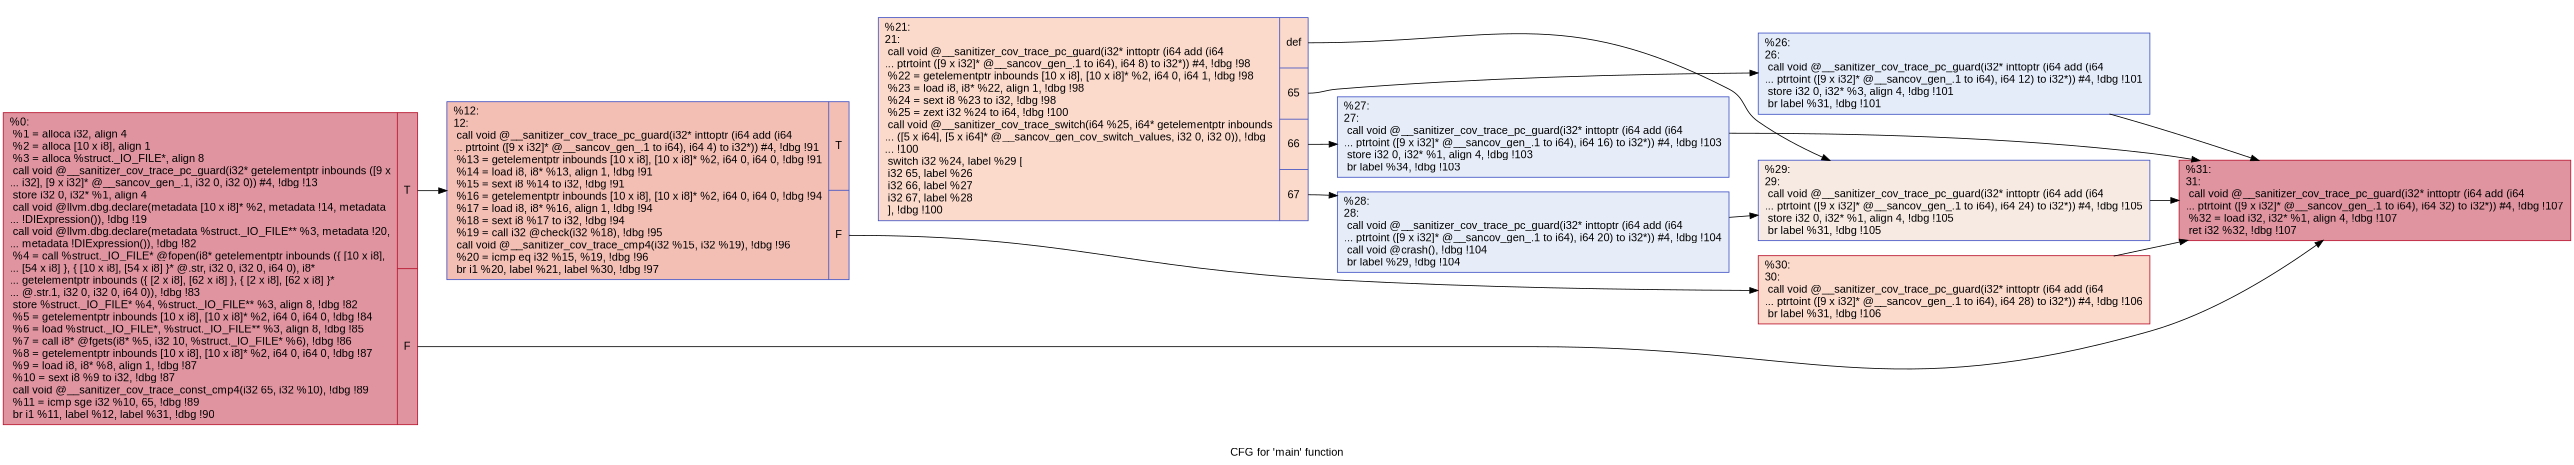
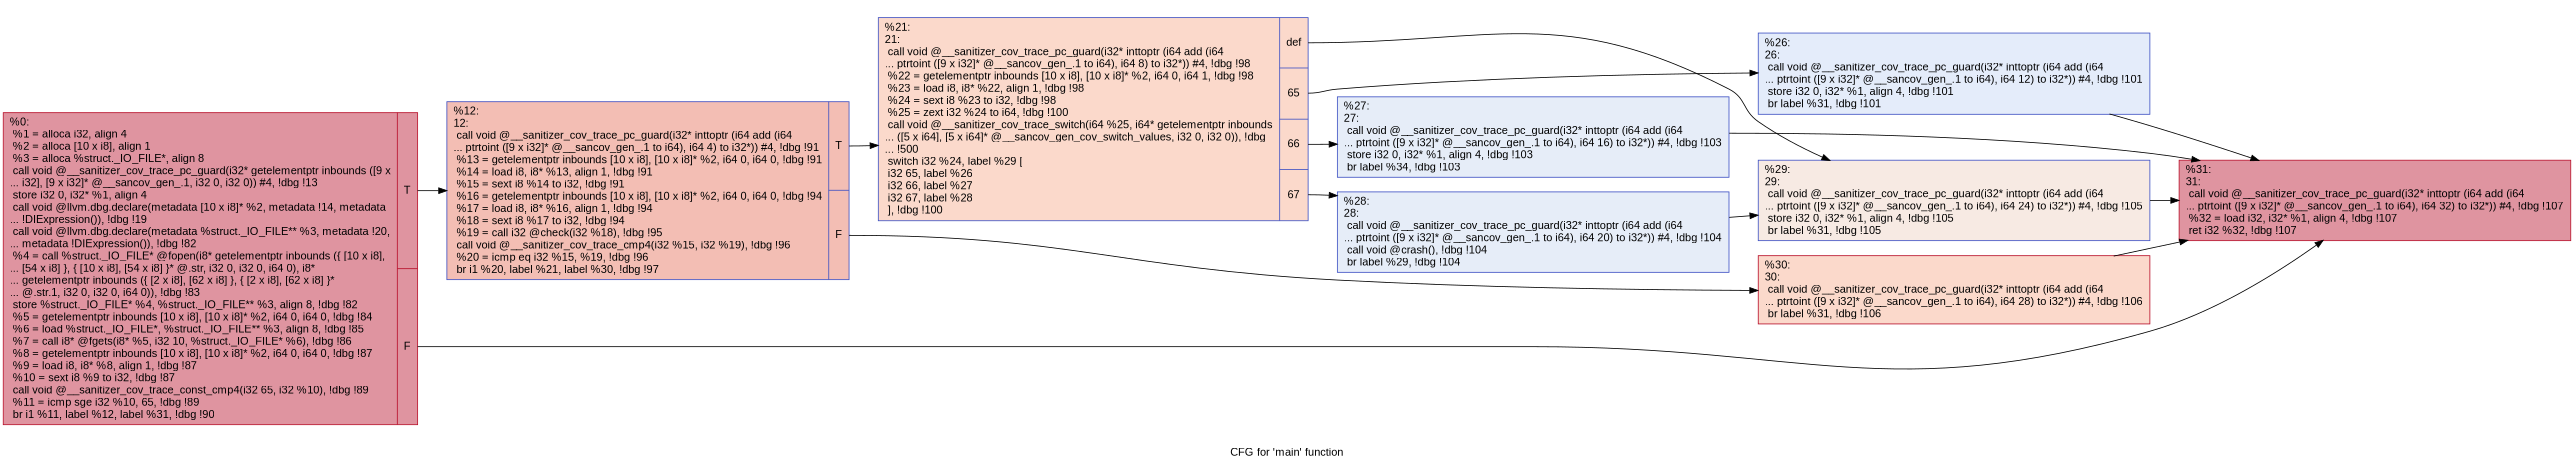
(1859, 92) -> (1859, 92)
none -> (860, 146)
(902, 149) -> (902, 149)
